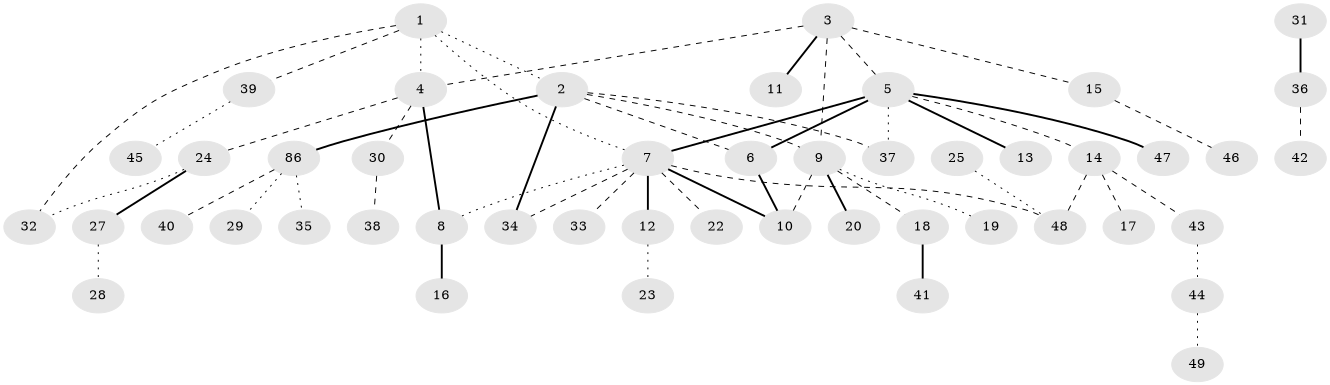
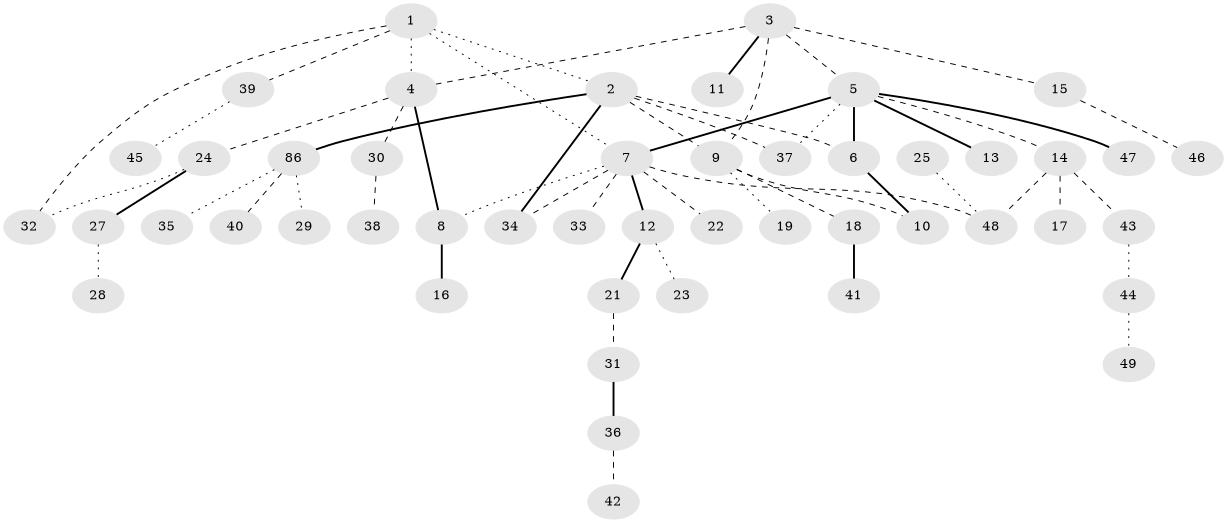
(717, 193) -> none
(854, 227) -> none
none -> (614, 296)
